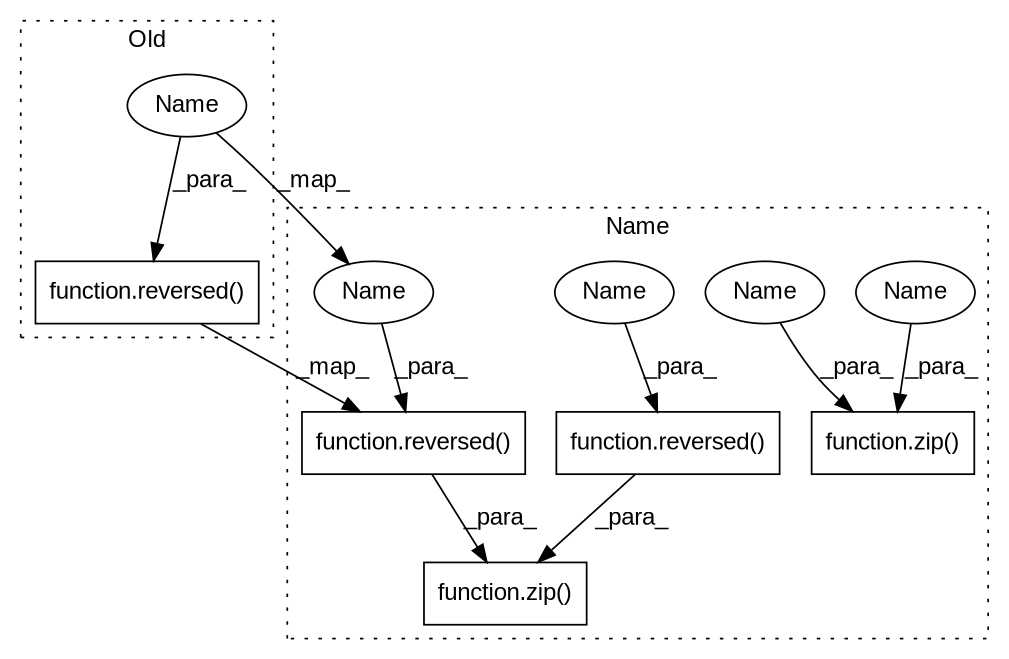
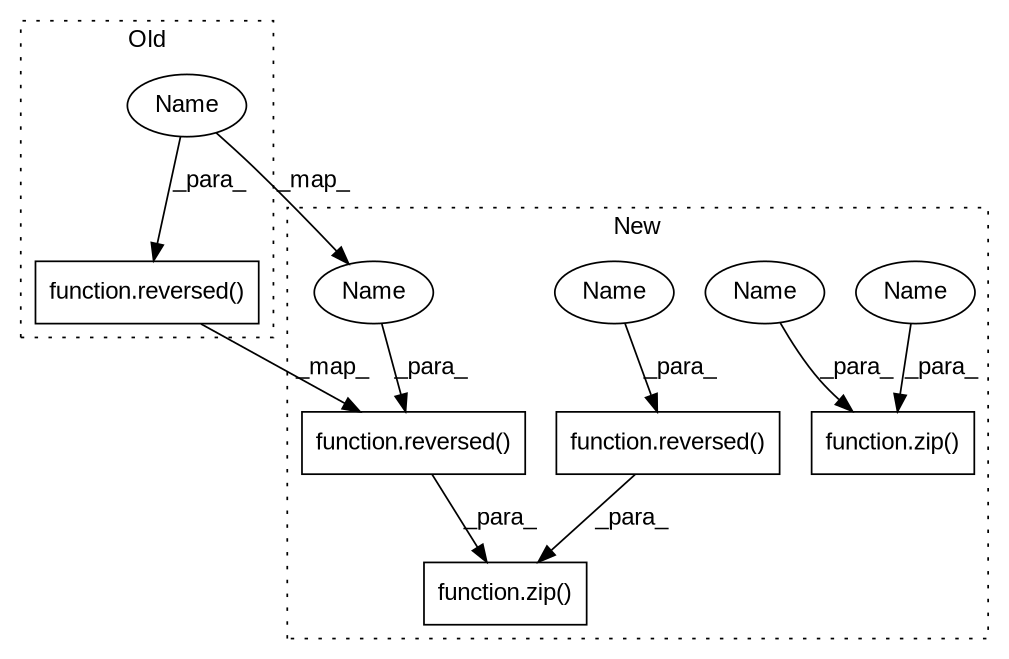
(638, 228) -> (638, 228)
